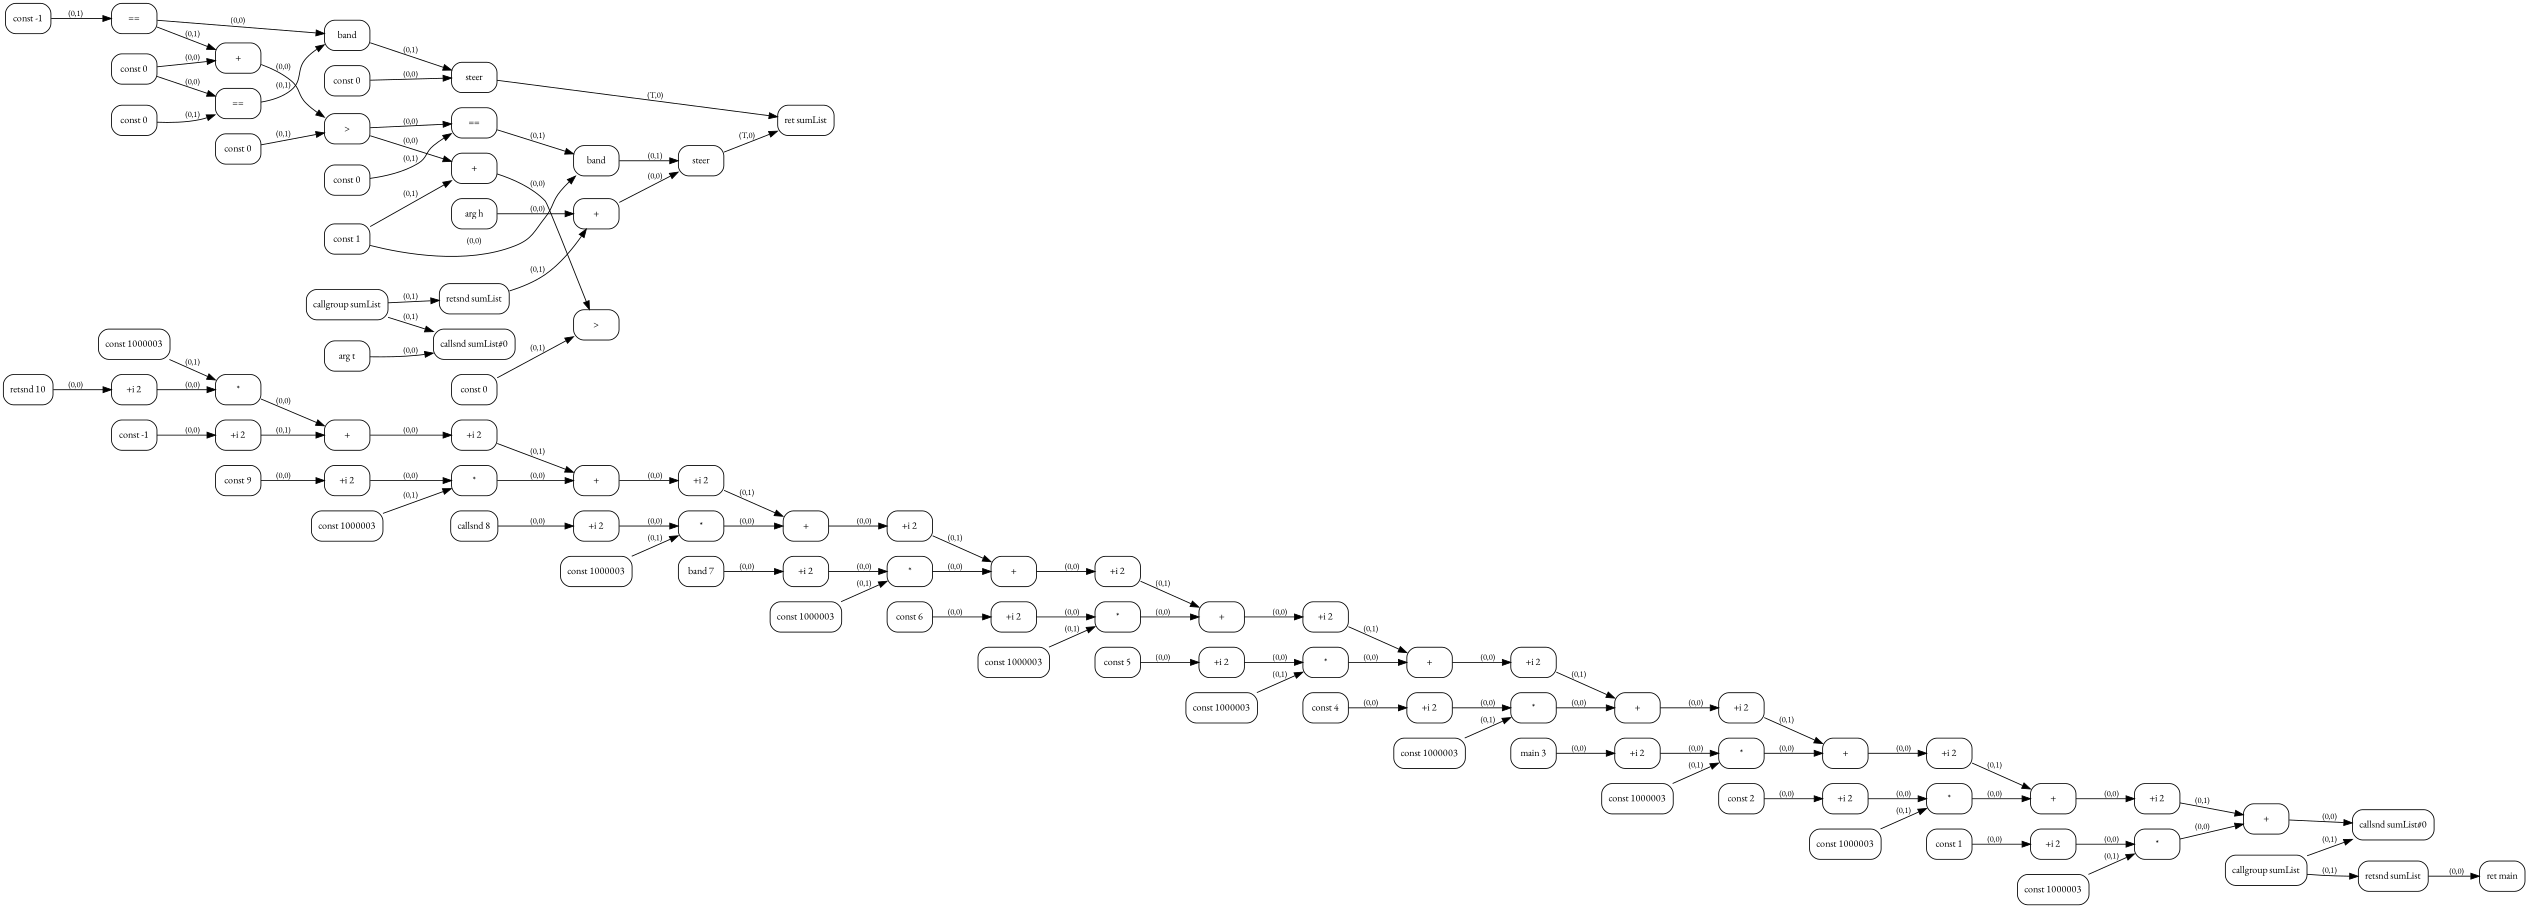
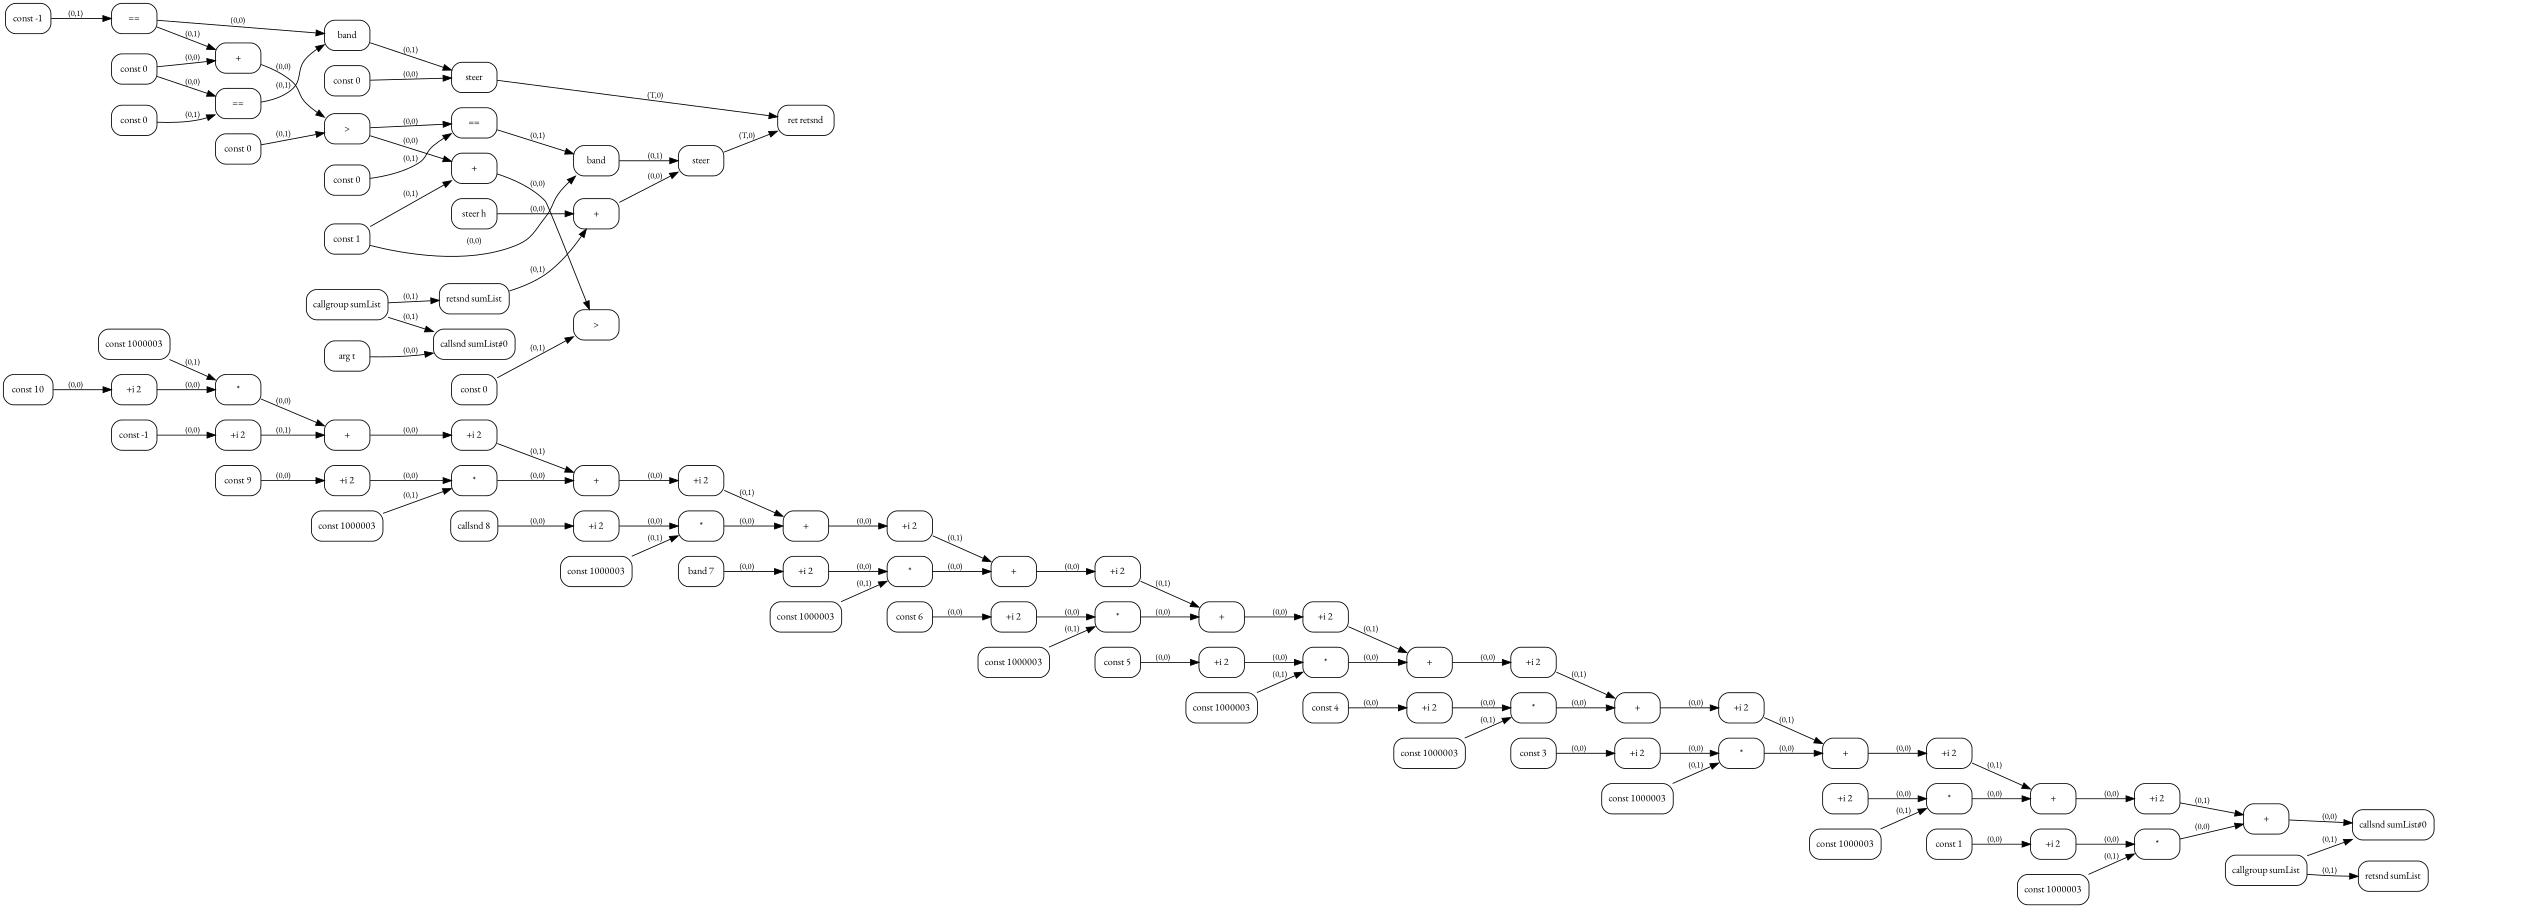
(806, 120) -> (806, 120)
(474, 214) -> (474, 214)
(28, 390) -> (28, 390)
(1534, 753) -> (1534, 753)
(1741, 799) -> none
(2502, 876) -> none
